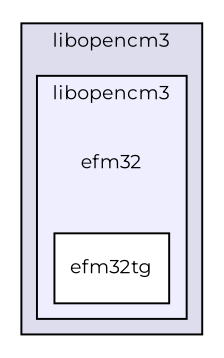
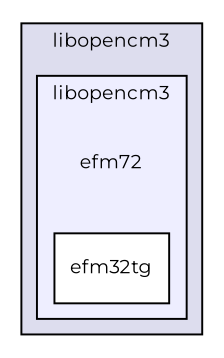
(112, 163) -> (112, 163)
